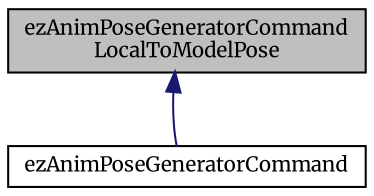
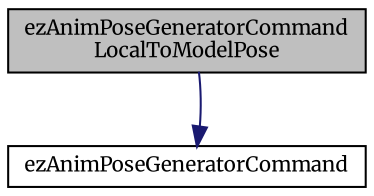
(174, 120) -> (201, 99)
